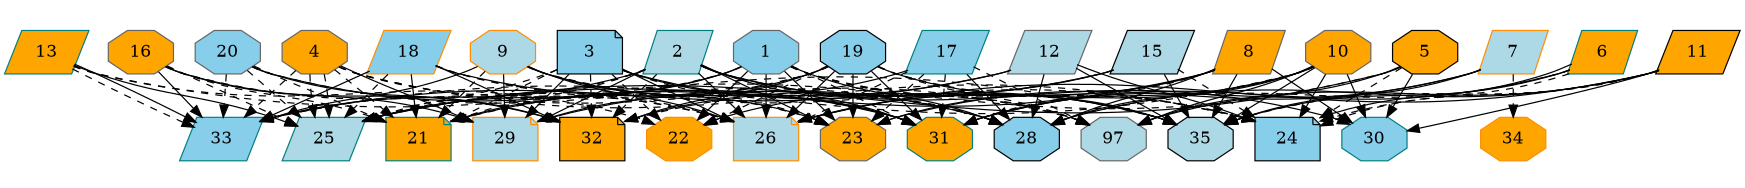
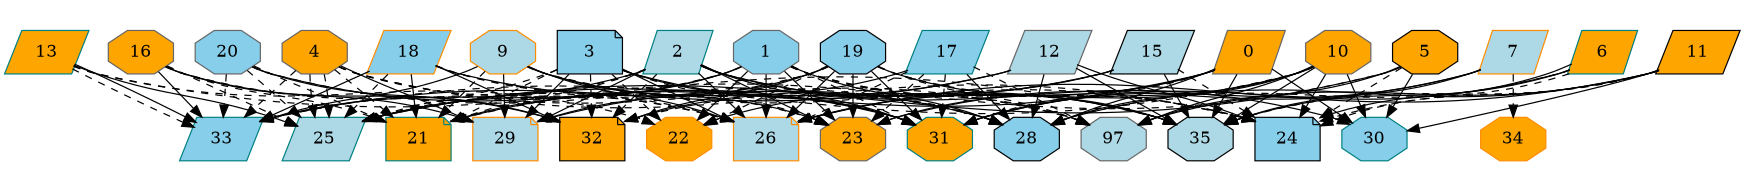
(1249, 52) -> (1249, 52)
